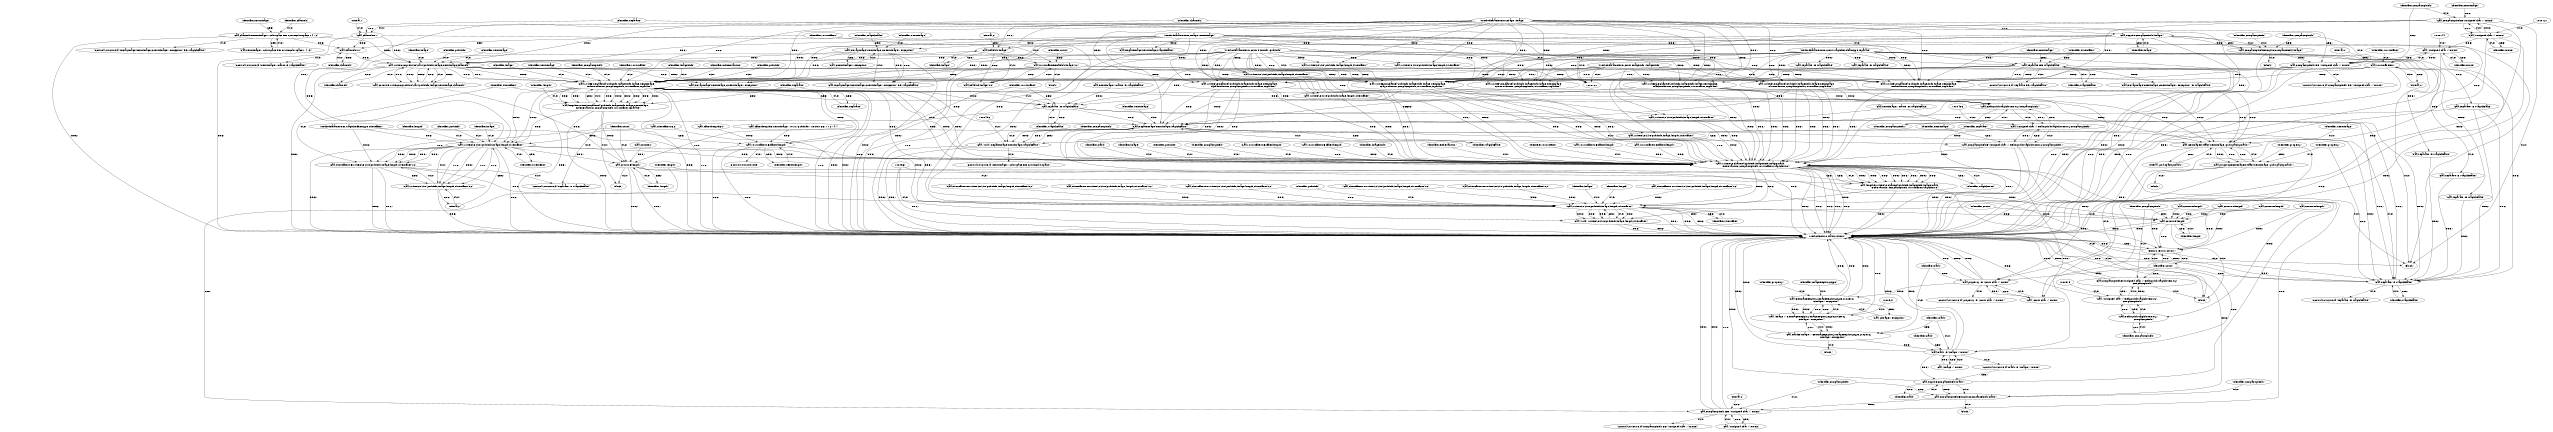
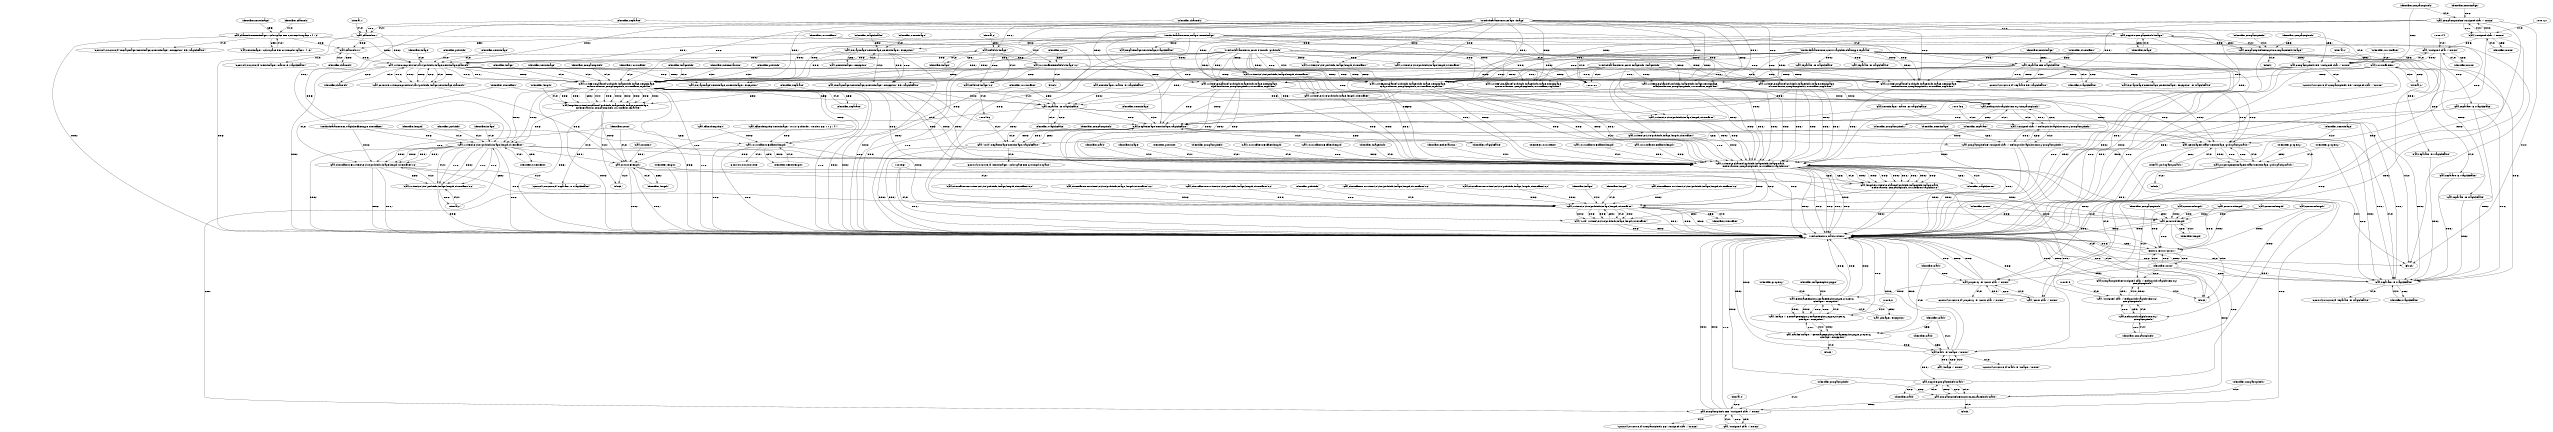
(1644, 42) -> none
(1036, 77) -> (981, 98)
(663, 127) -> none
(1978, 374) -> (1954, 390)
